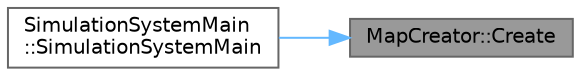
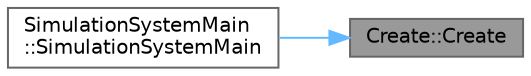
(461, 38) -> (437, 38)
